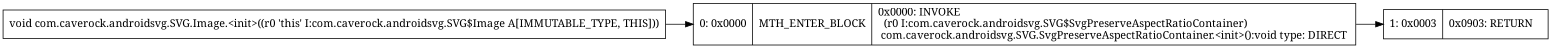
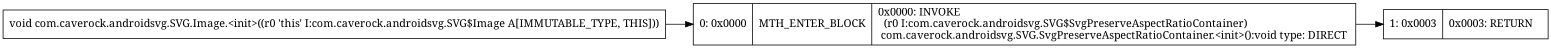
(1495, 24) -> (1495, 24)
